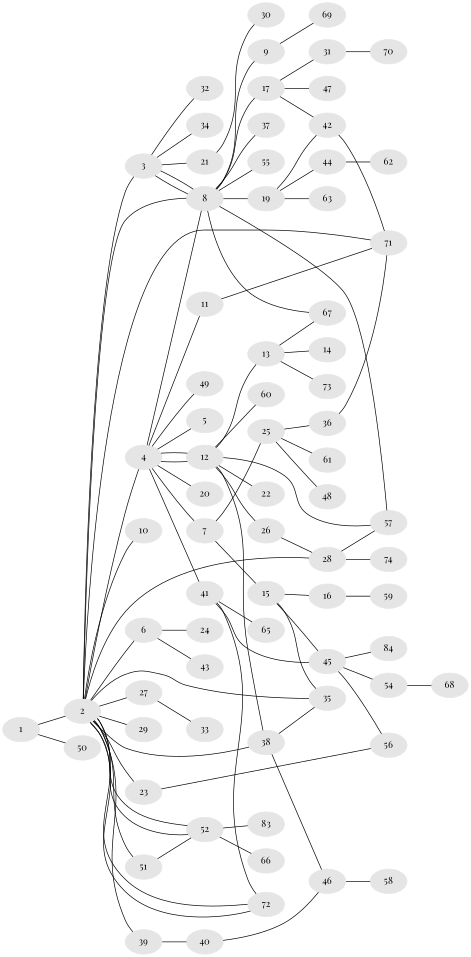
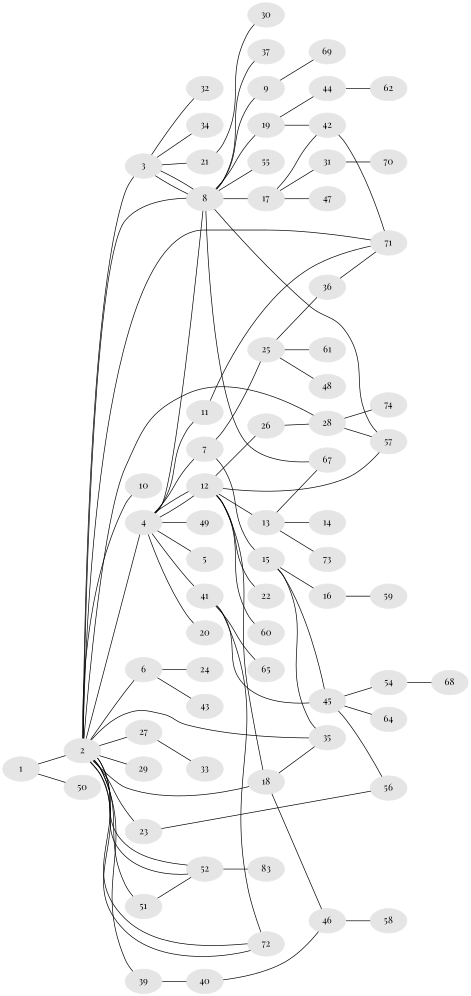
(327, 199) -> none
(389, 649) -> (389, 719)
(266, 742) -> (266, 782)
(266, 861) -> none
